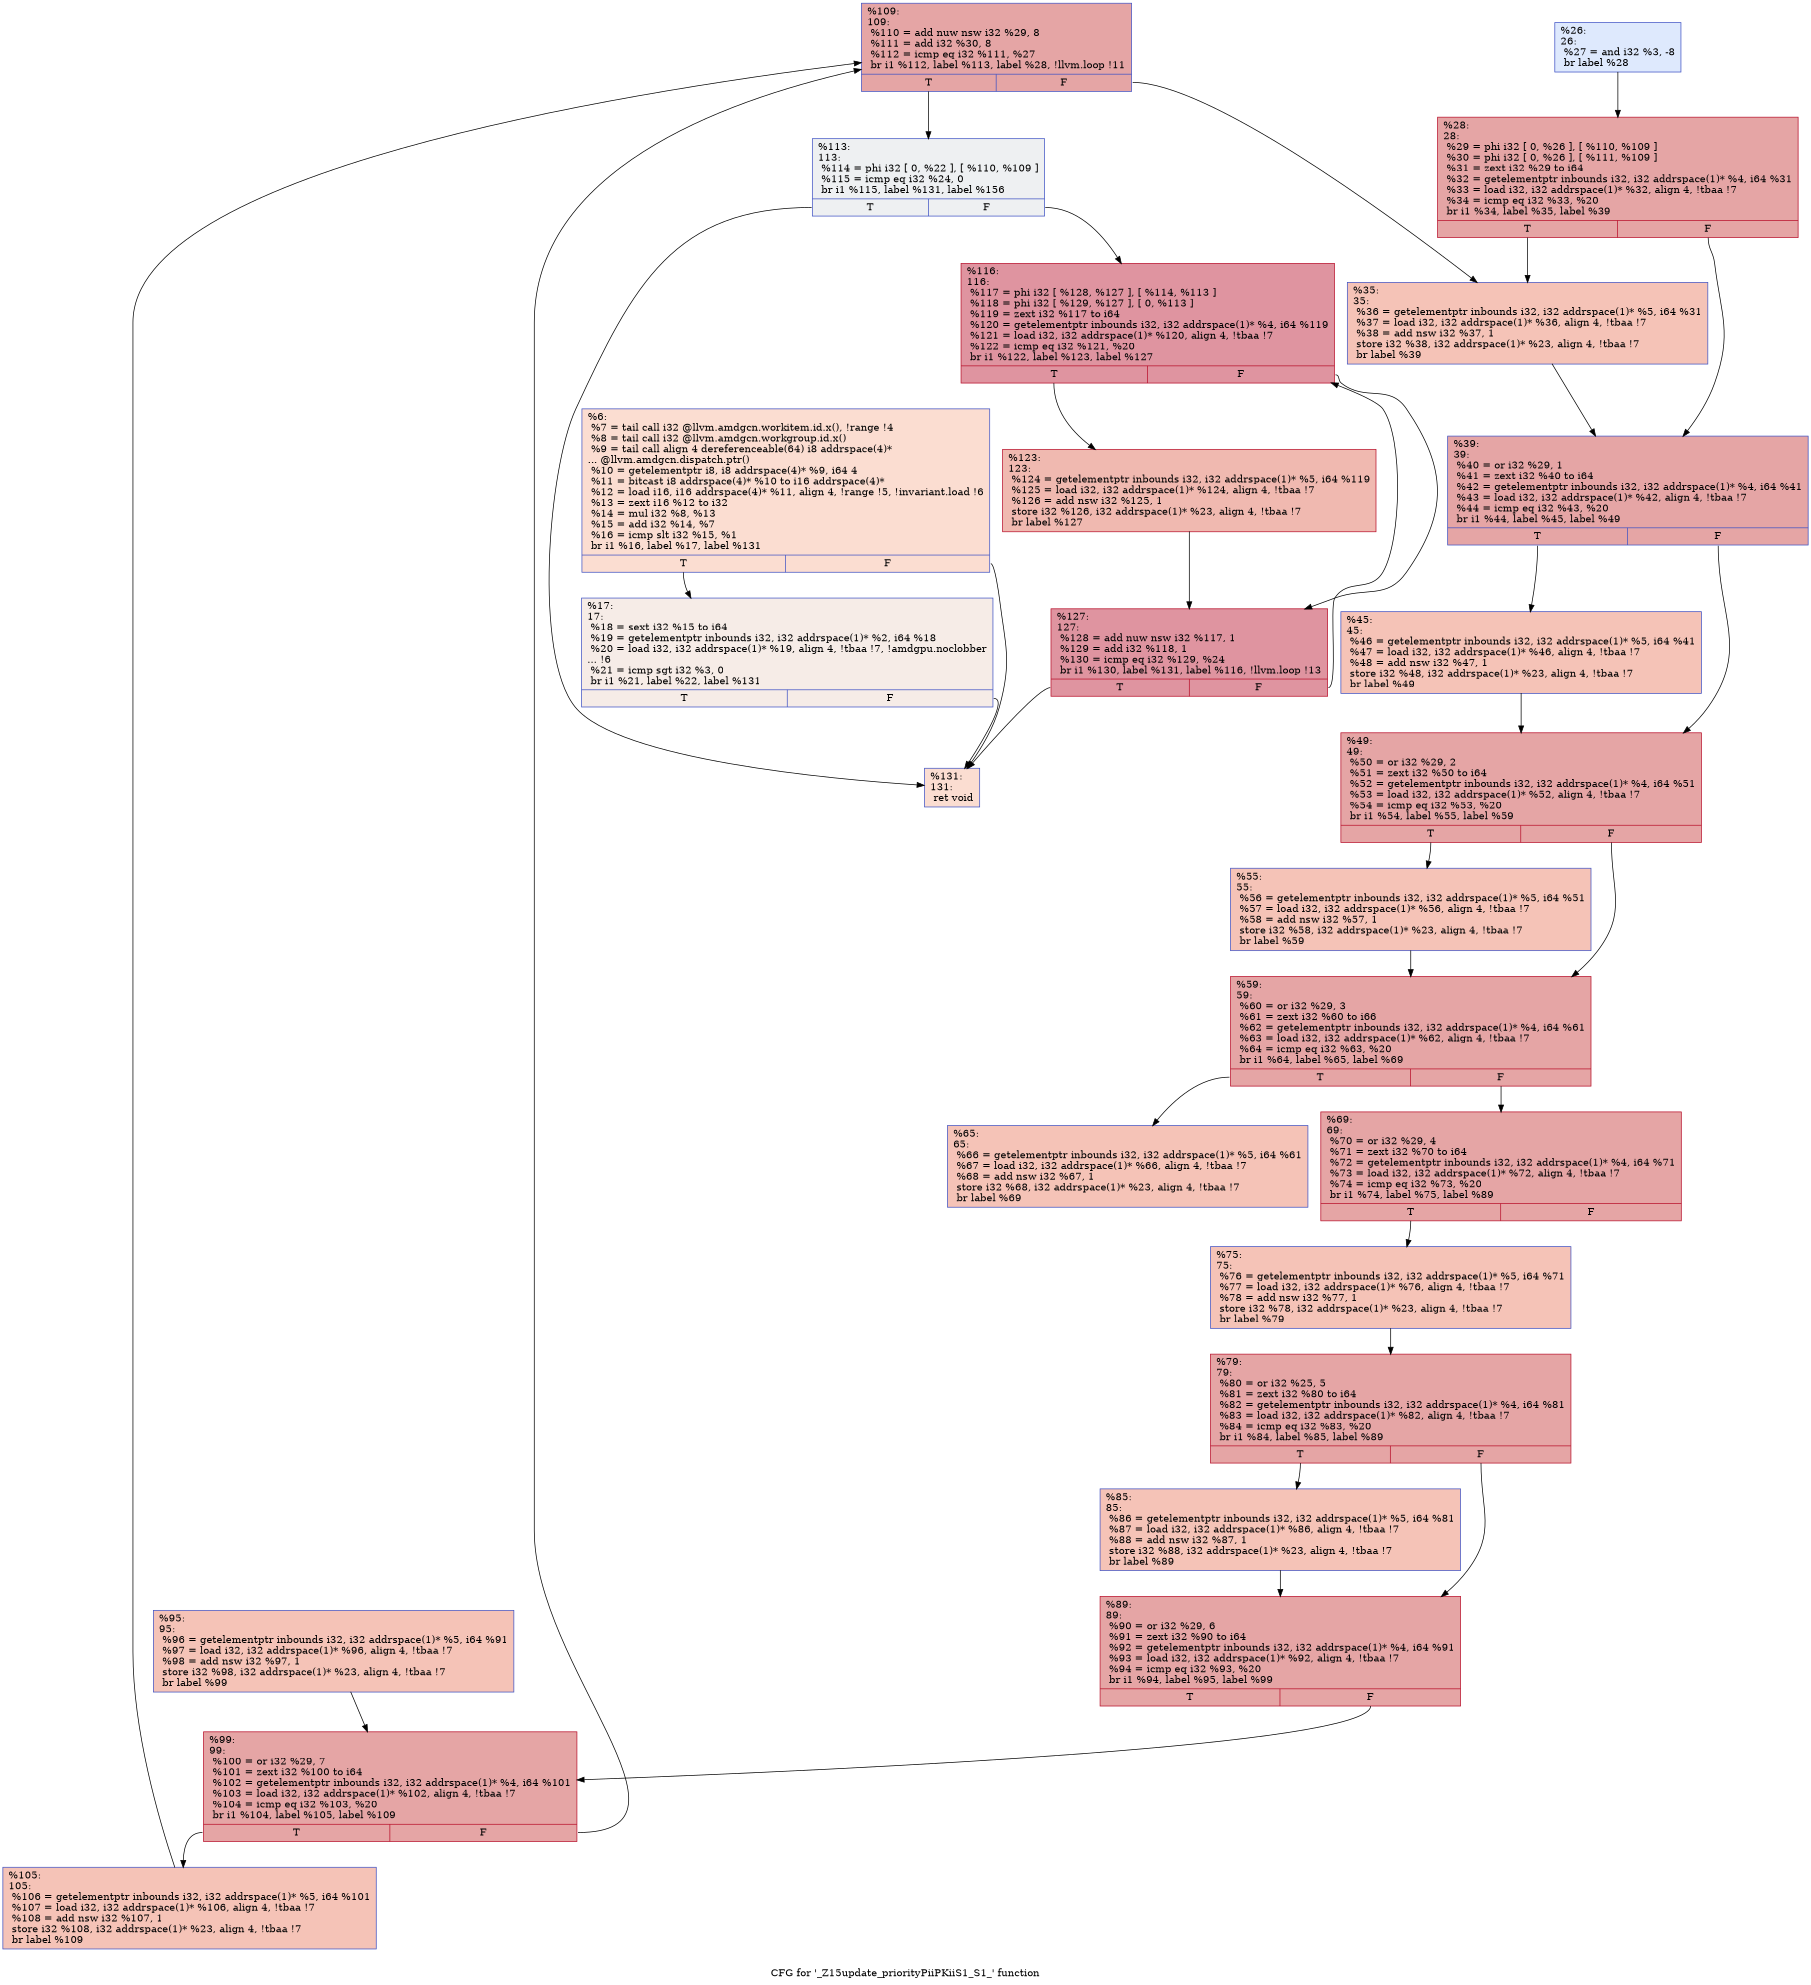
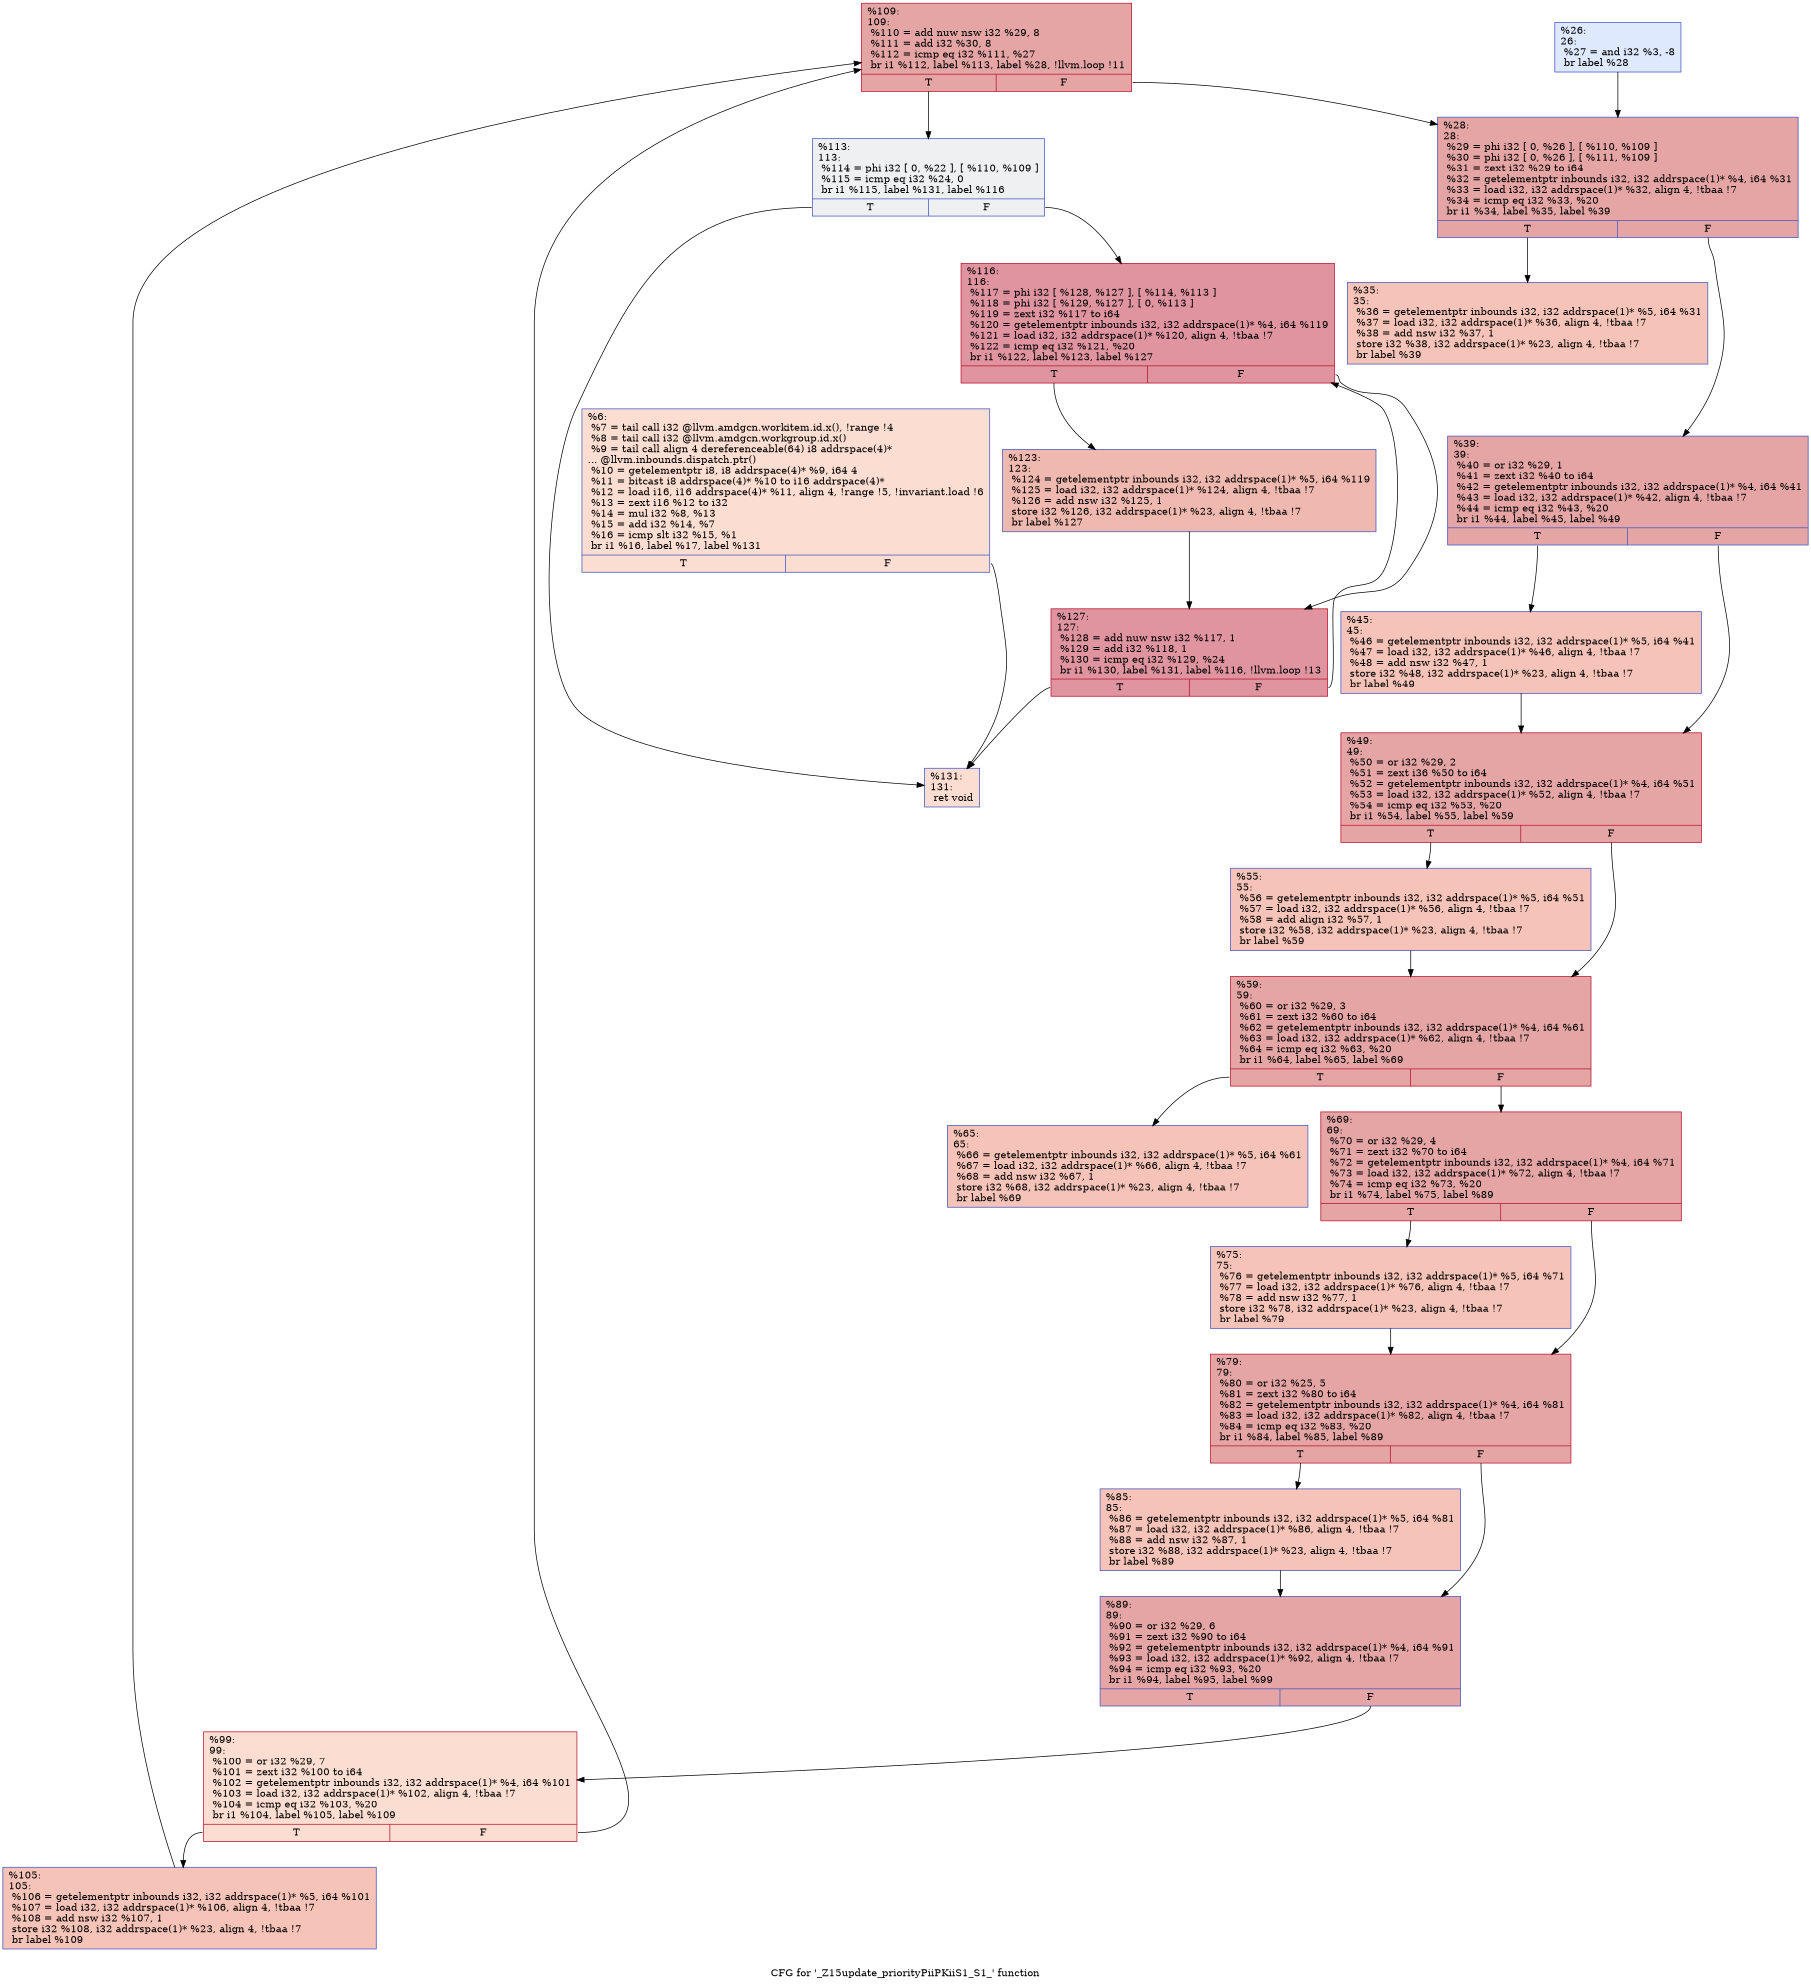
(997, 47) -> (997, 47)
(1311, 164) -> (1283, 94)
(1618, 177) -> (1618, 177)
(912, 190) -> (912, 190)
(1572, 397) -> none
(669, 460) -> (672, 460)
(1189, 491) -> (1189, 491)
(787, 653) -> none
(1417, 773) -> (1417, 773)
(1307, 920) -> (1310, 920)
(1306, 1017) -> (1306, 1017)
none -> (1595, 1291)
(334, 1651) -> none
(1280, 1651) -> (1280, 1651)
(390, 1787) -> (390, 1787)
